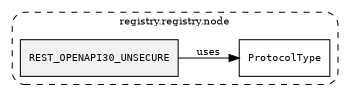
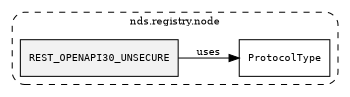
(175, 22) -> (175, 22)
